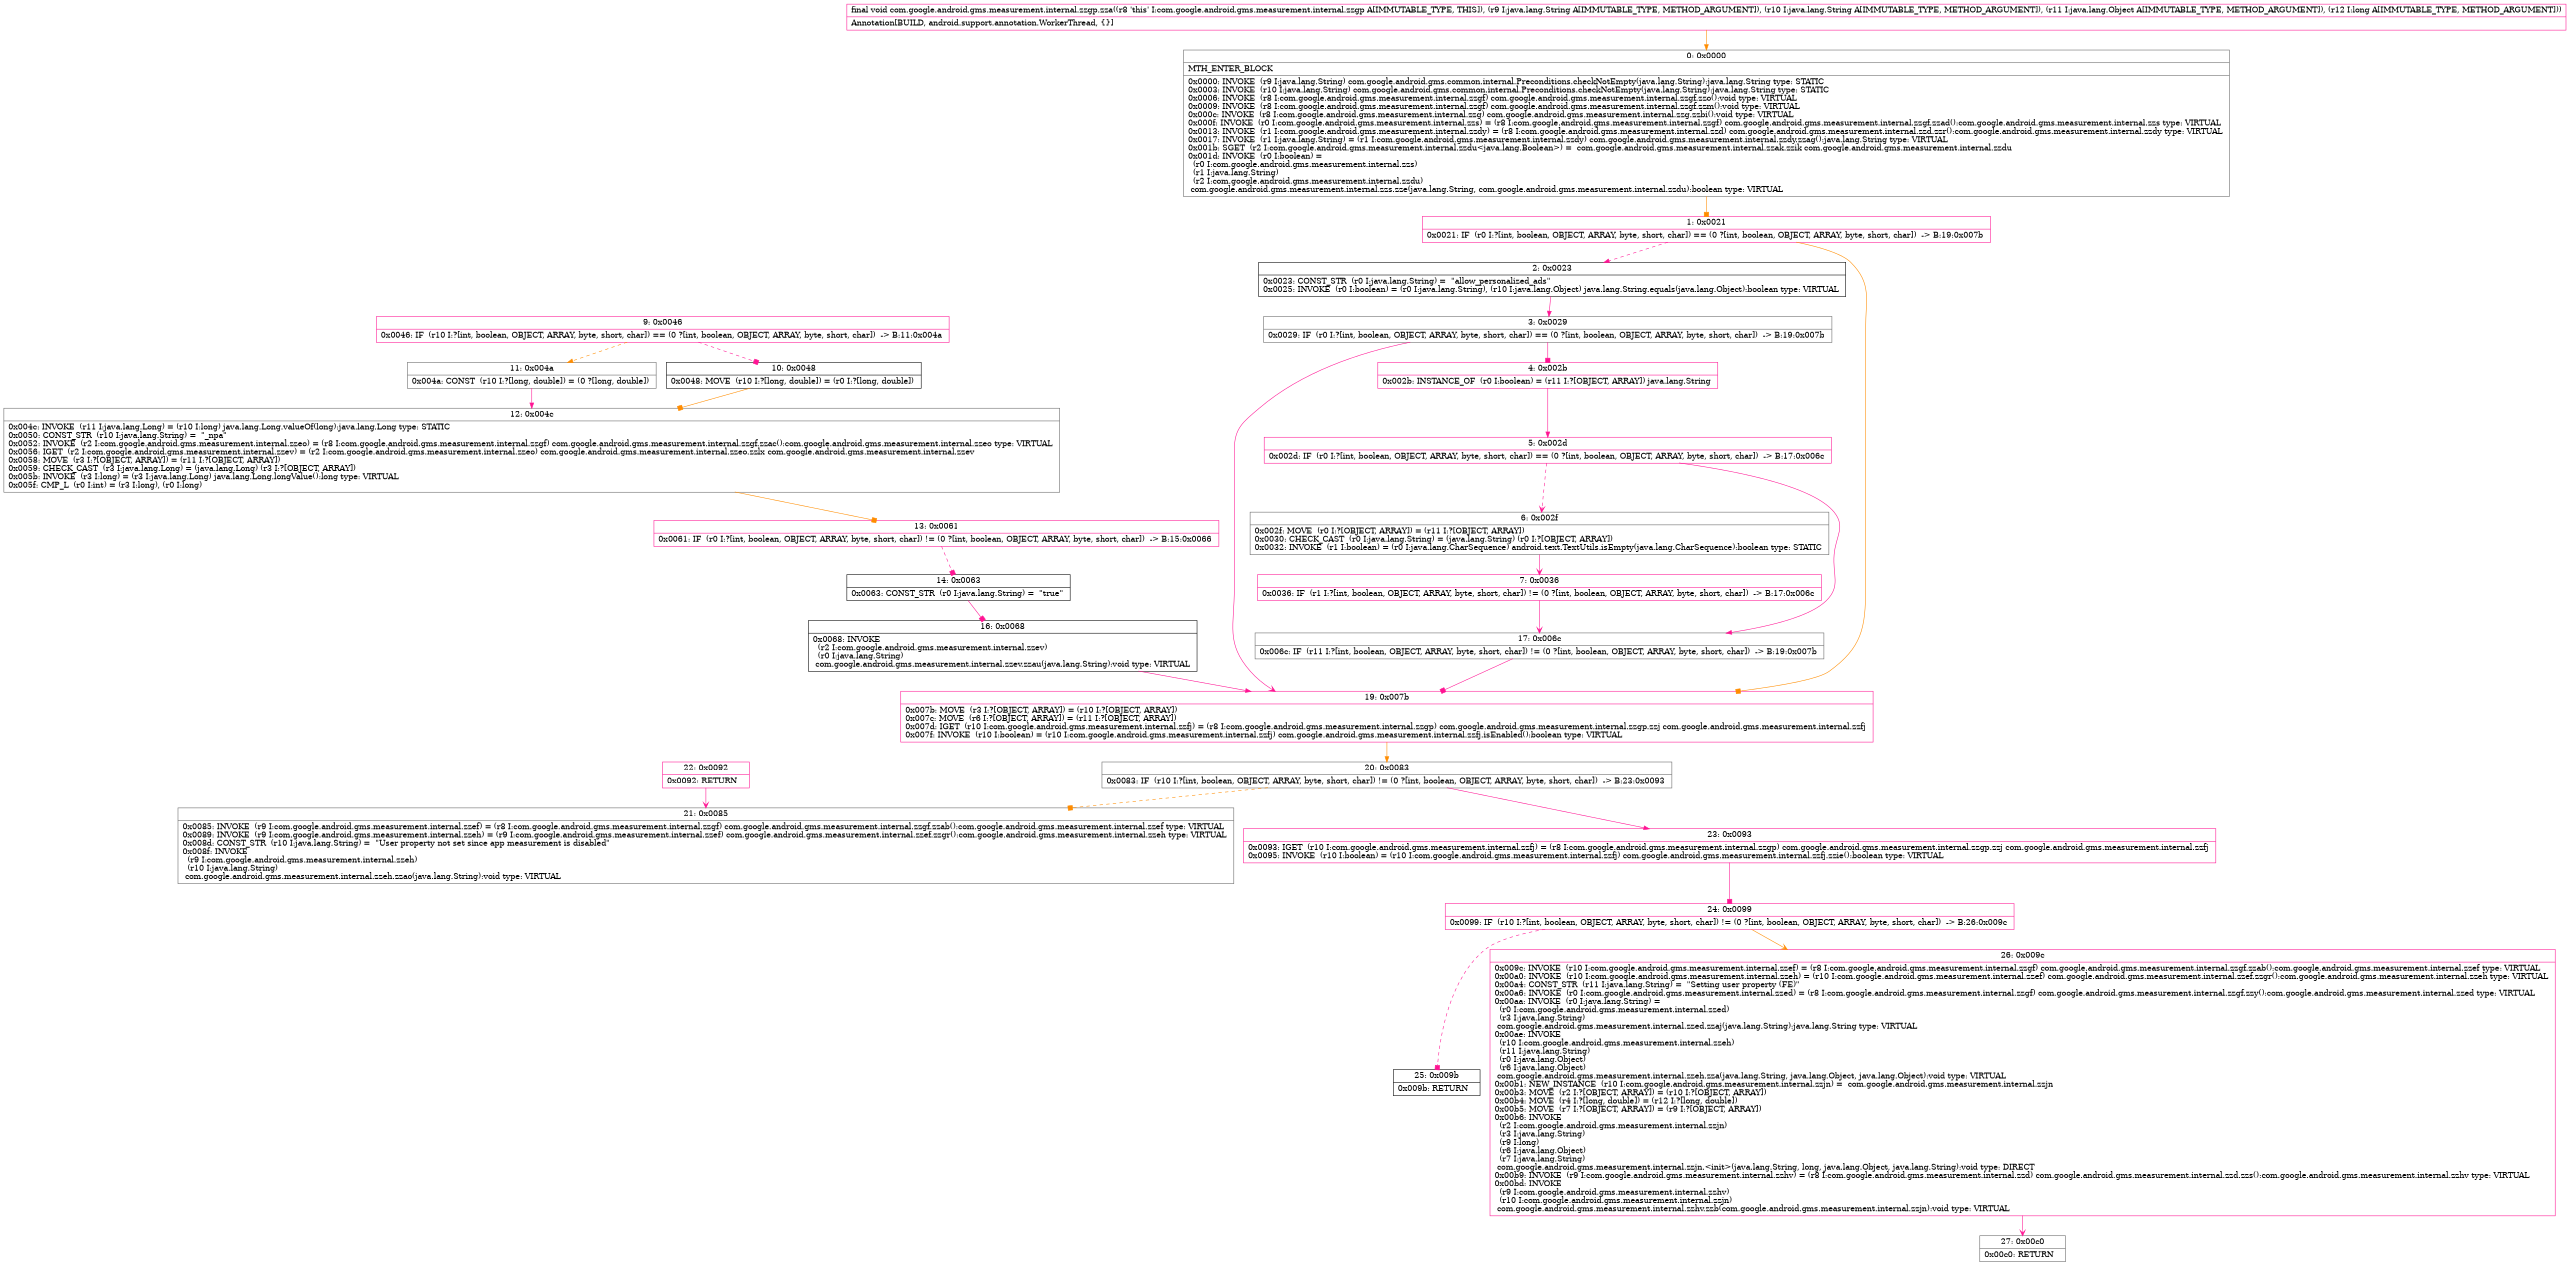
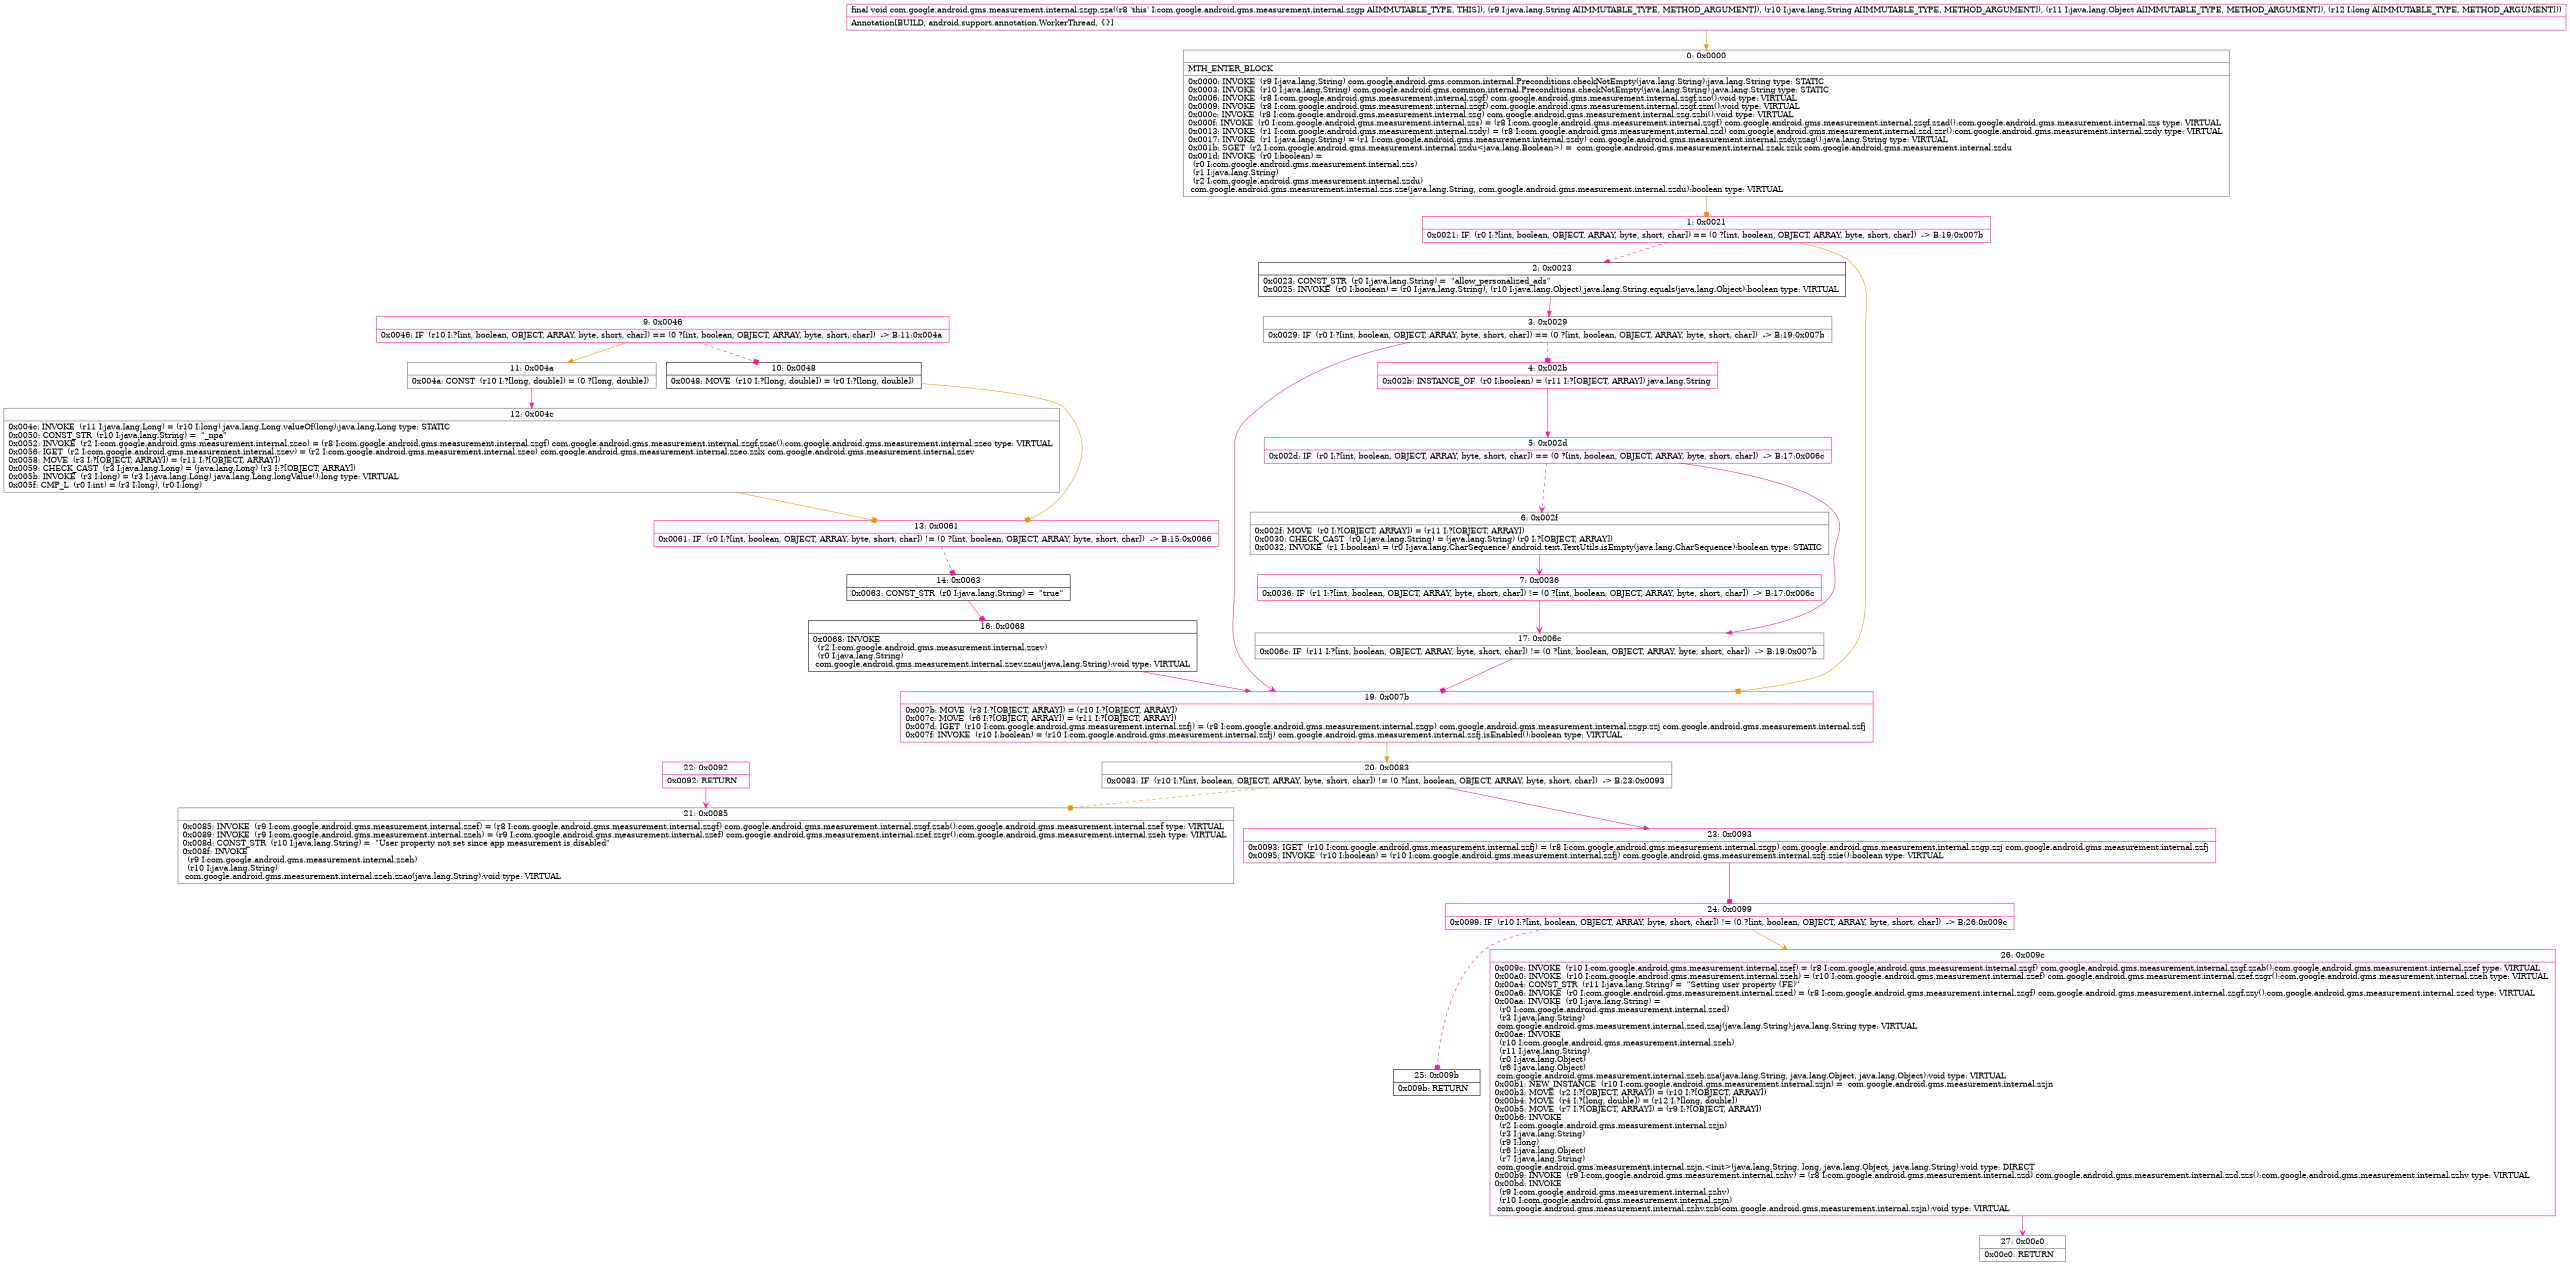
(1548, 350) -> (1548, 350)
(600, 351) -> (600, 351)
(717, 398) -> (1060, 405)
